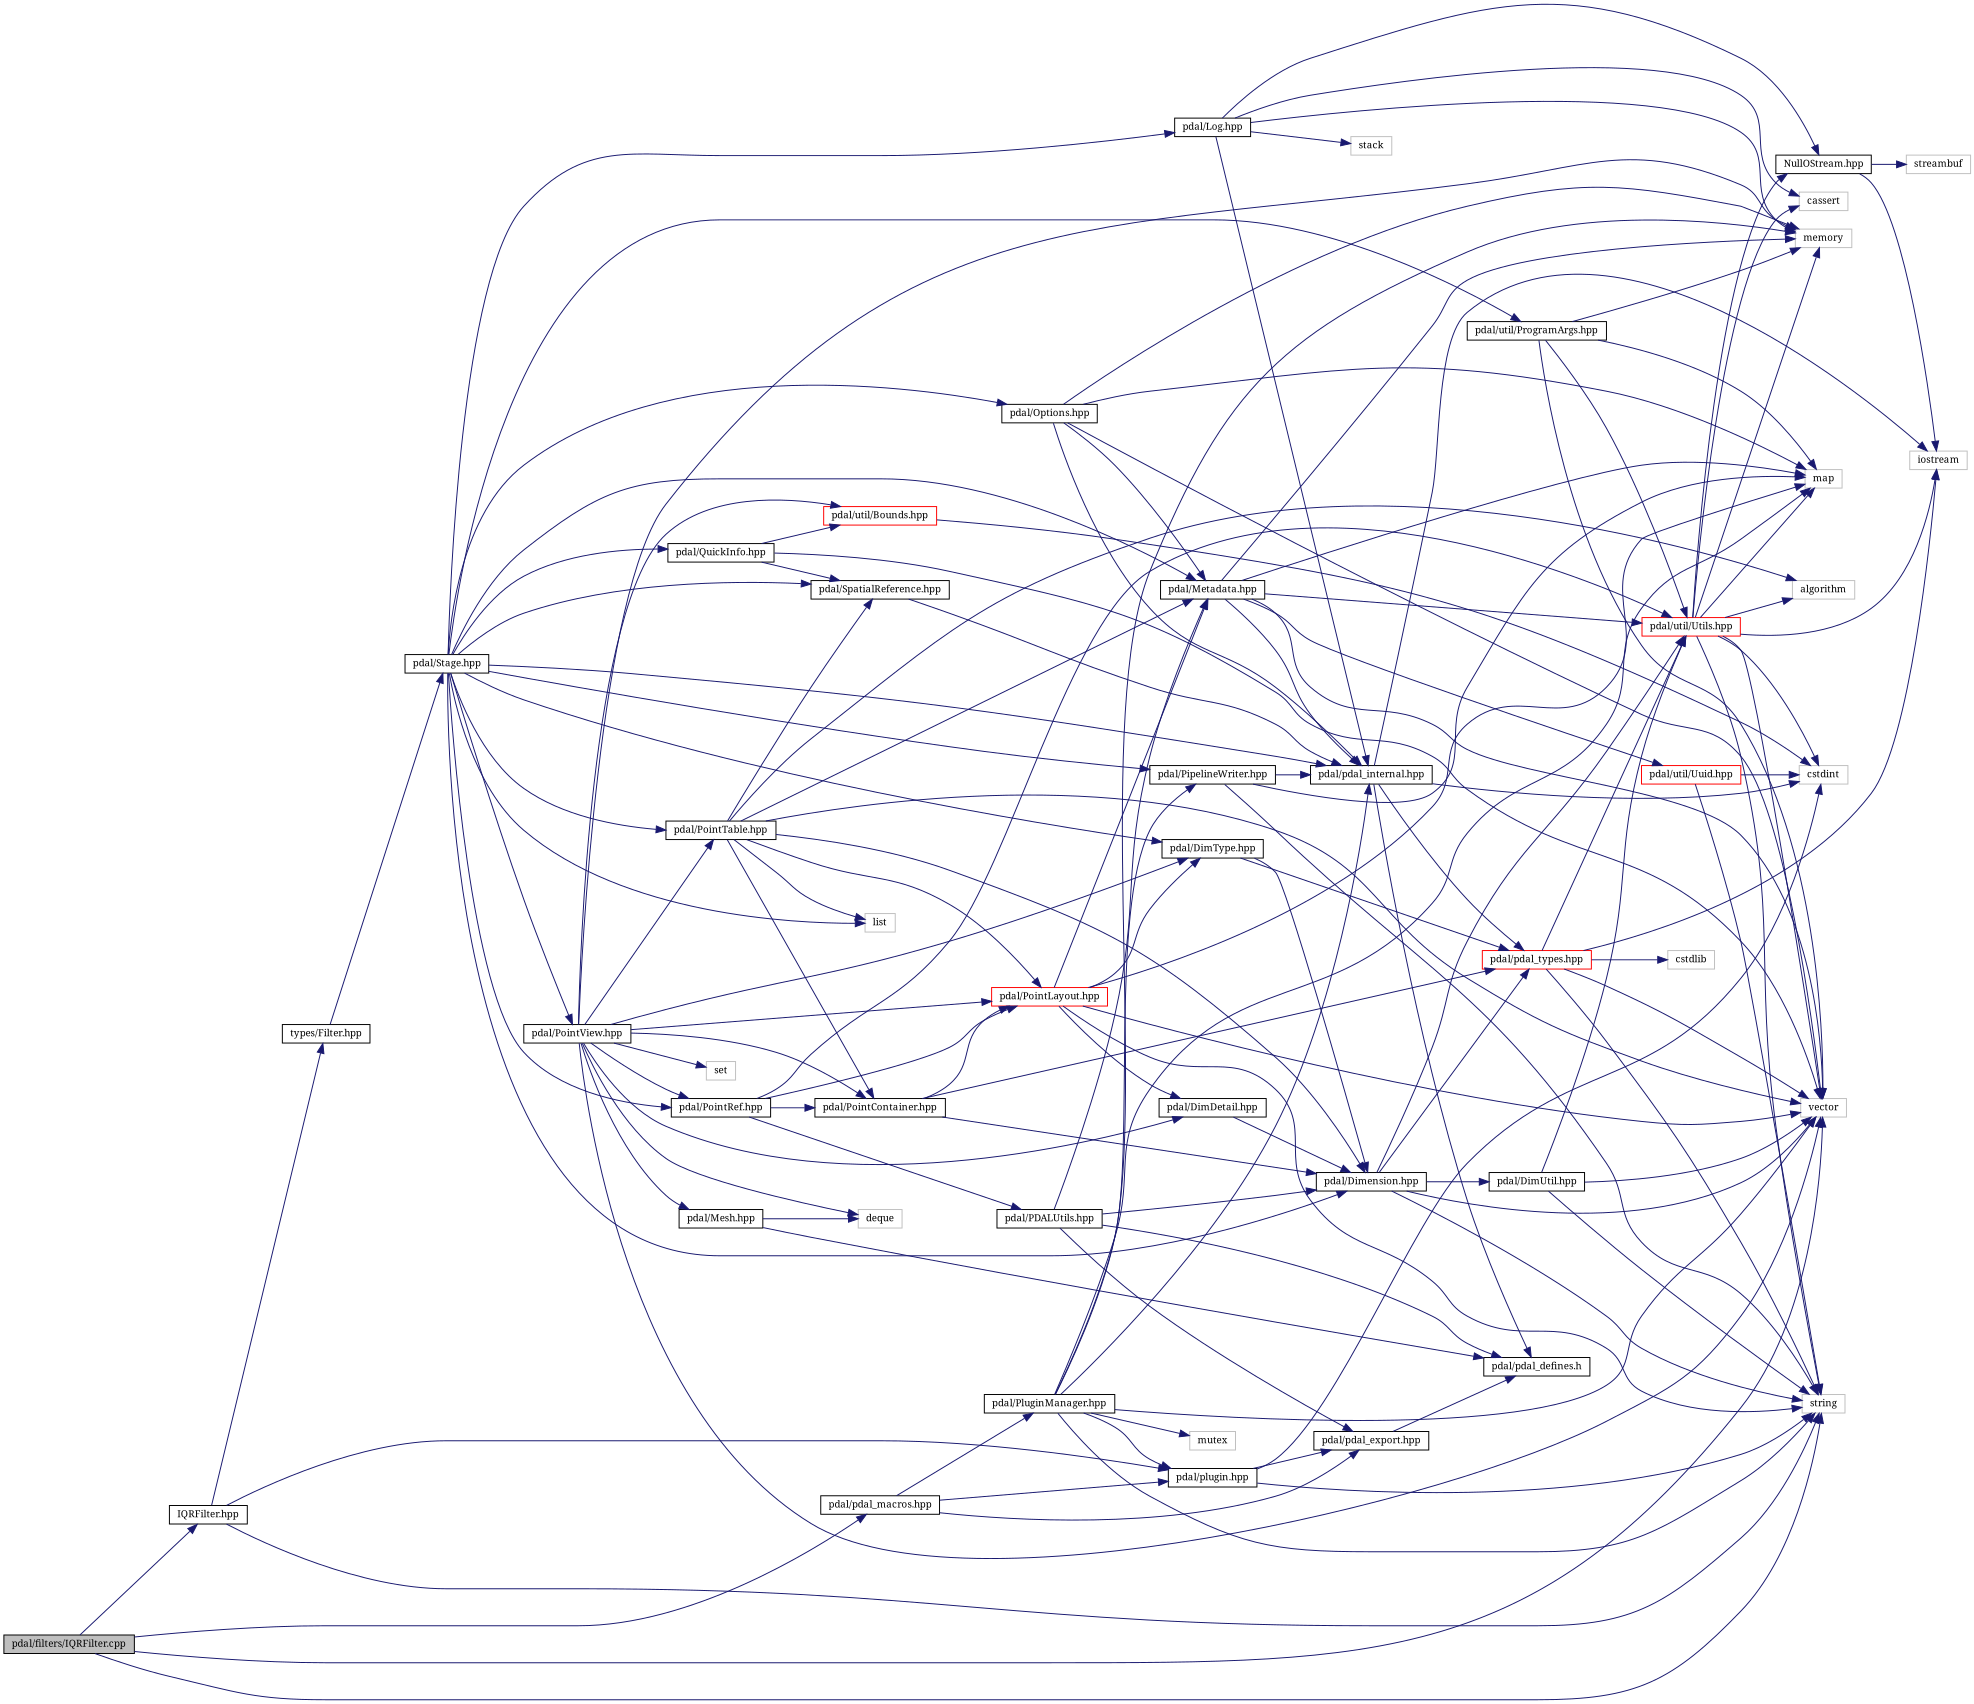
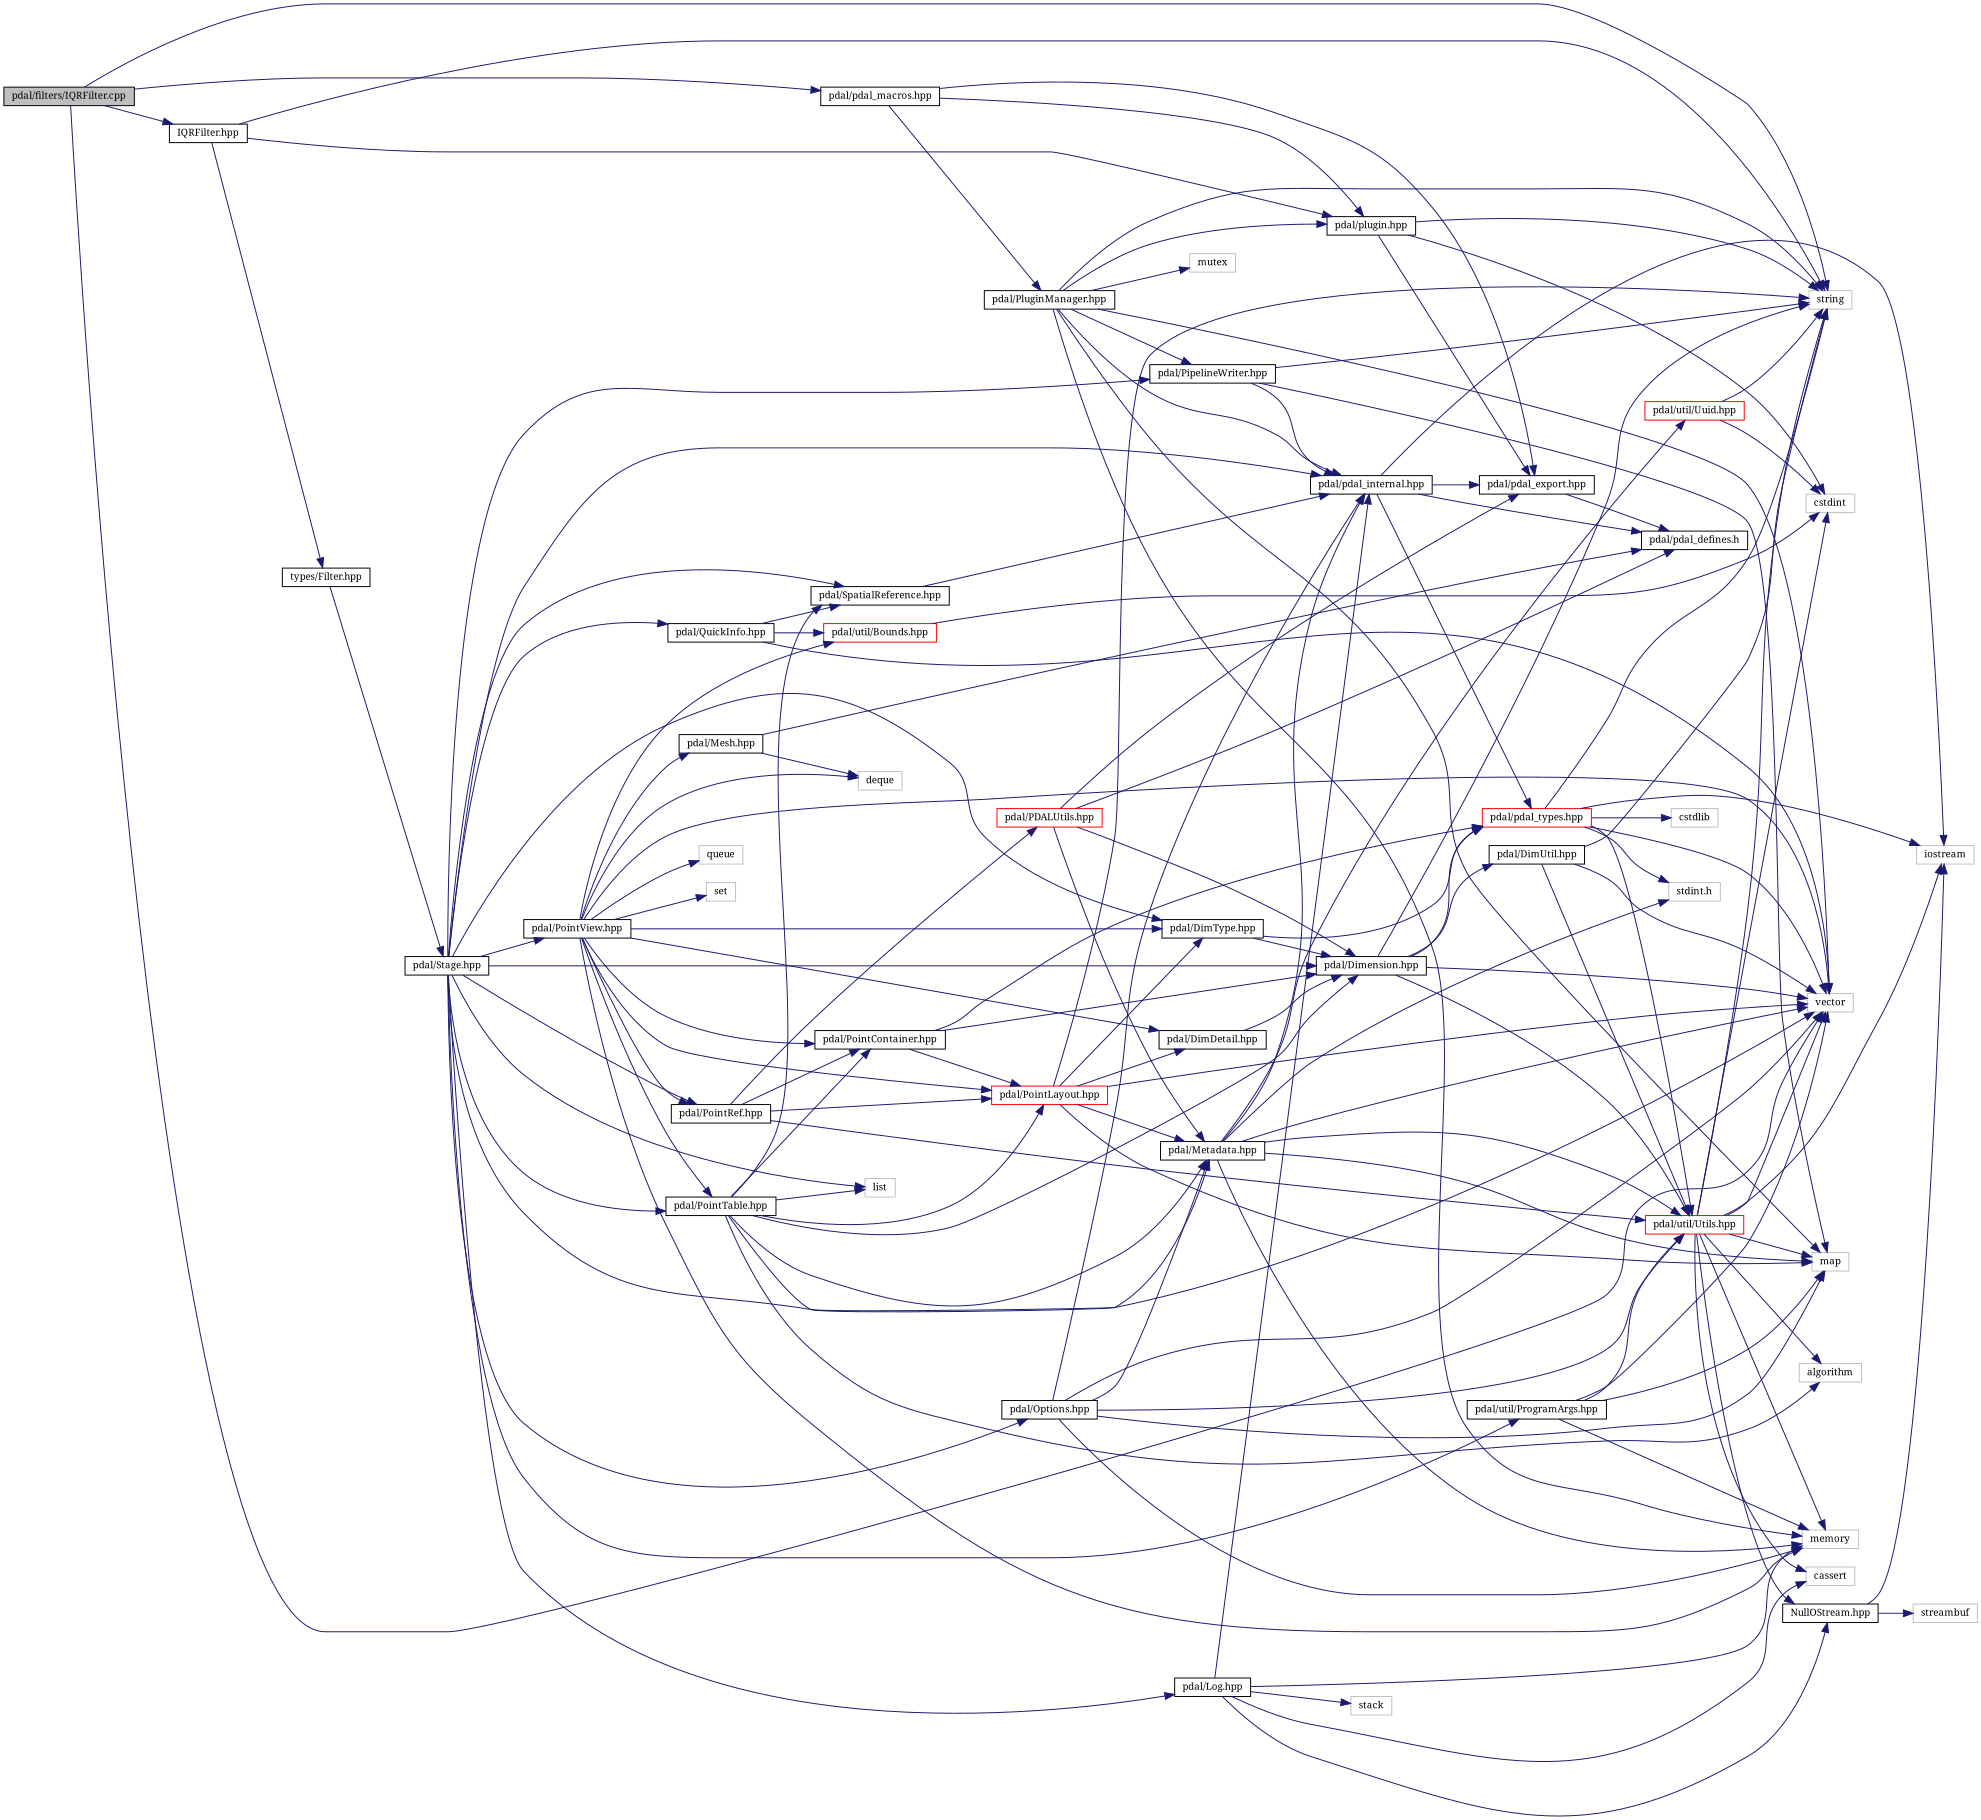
(1602, 798) -> (1451, 485)
none -> (721, 855)
none -> (1695, 892)
(1050, 1219) -> (1050, 818)
none -> (1421, 1395)
